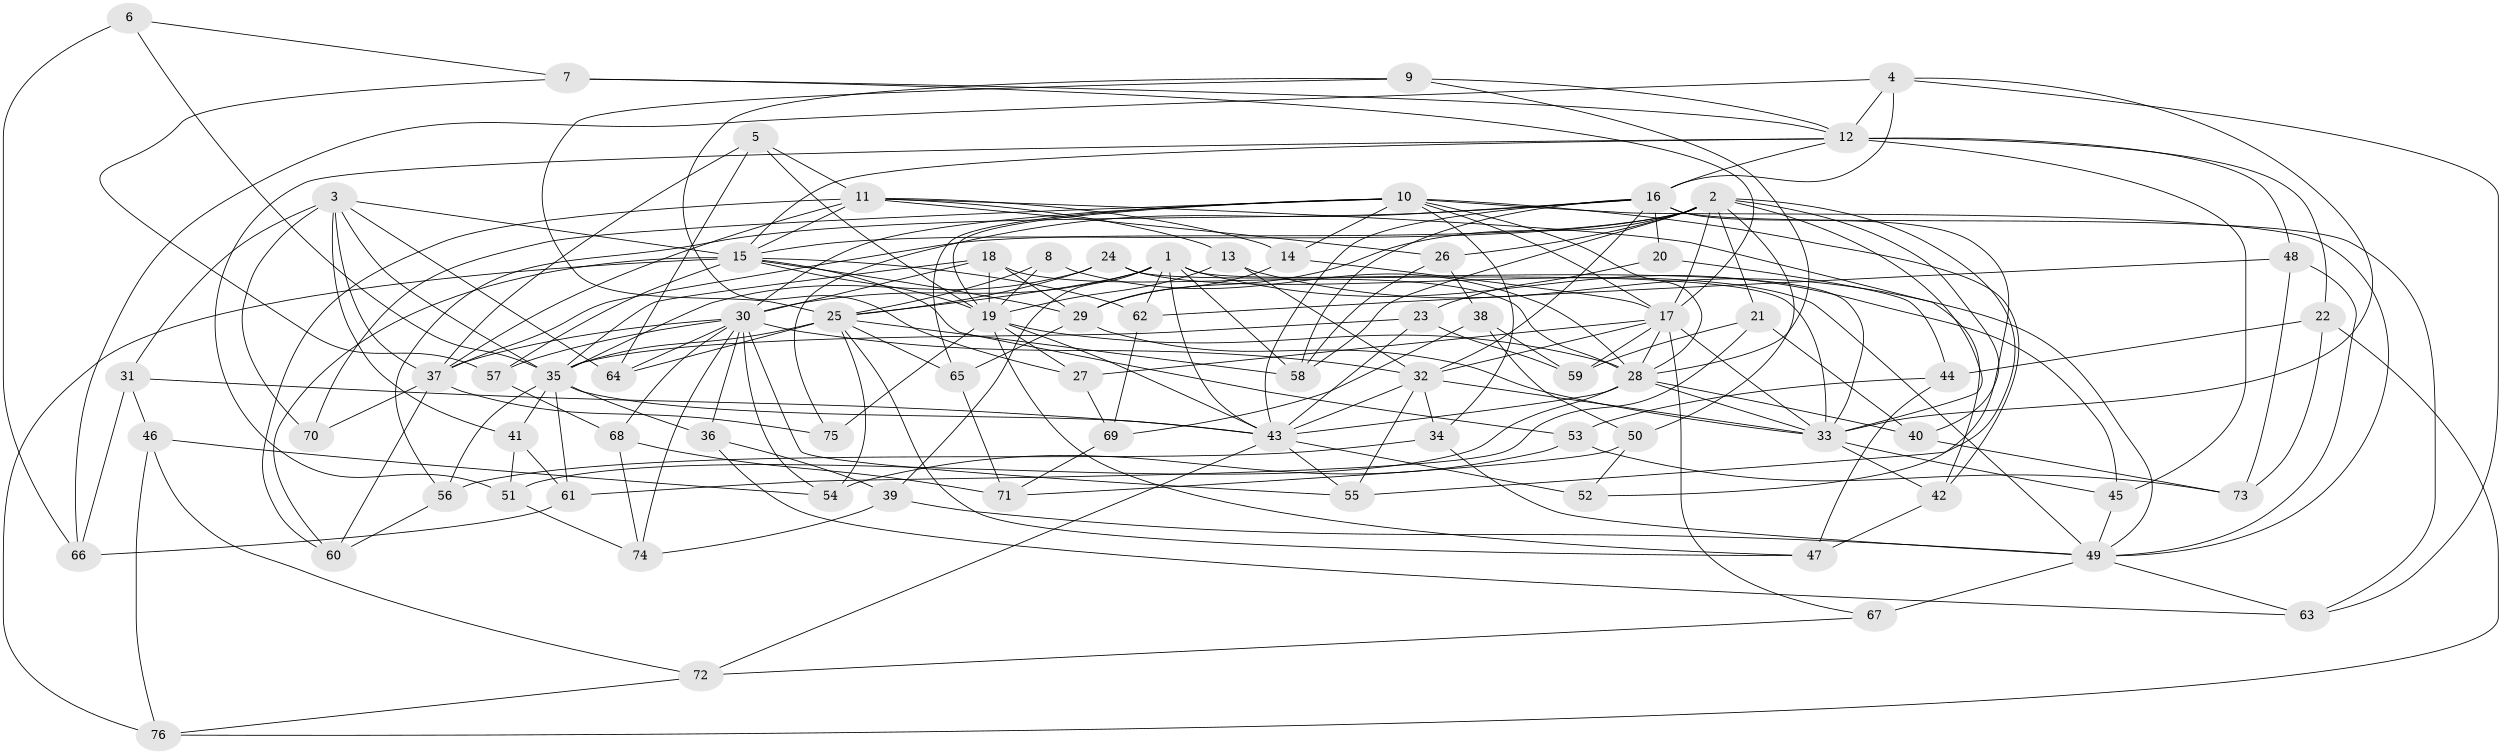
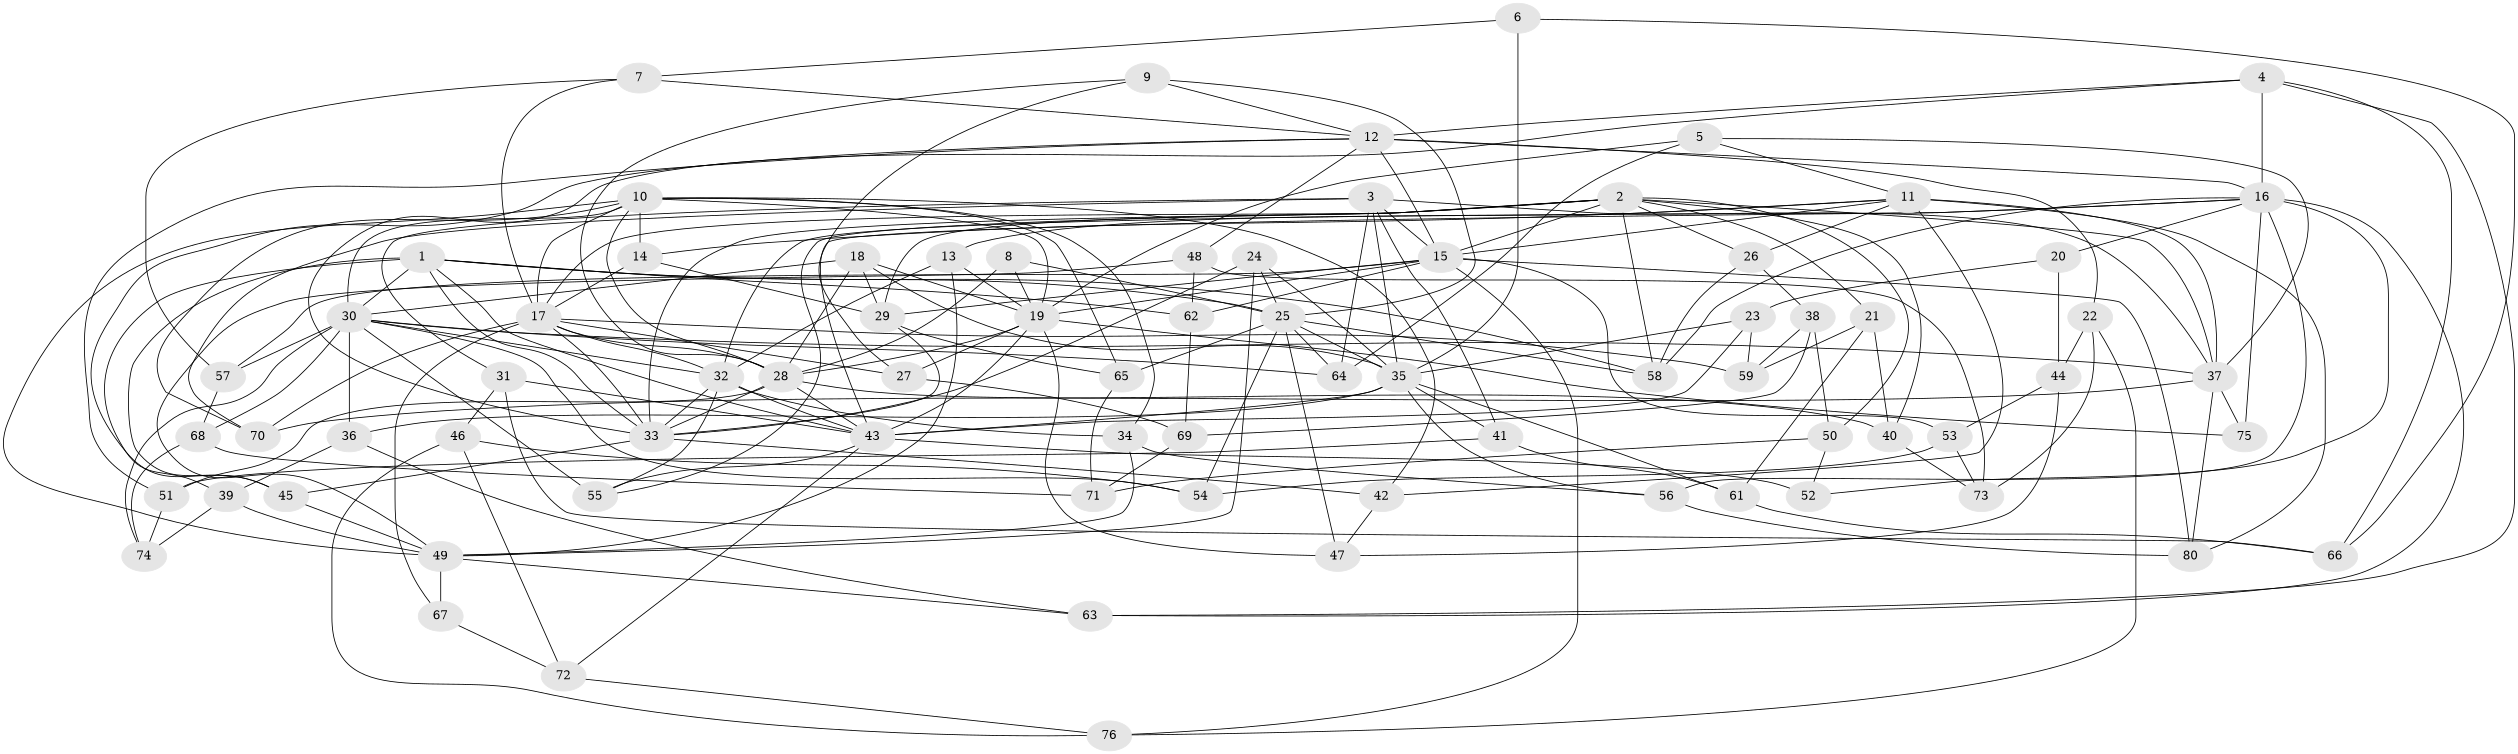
none -> (389, 360)
(334, 556) -> (2191, 556)
